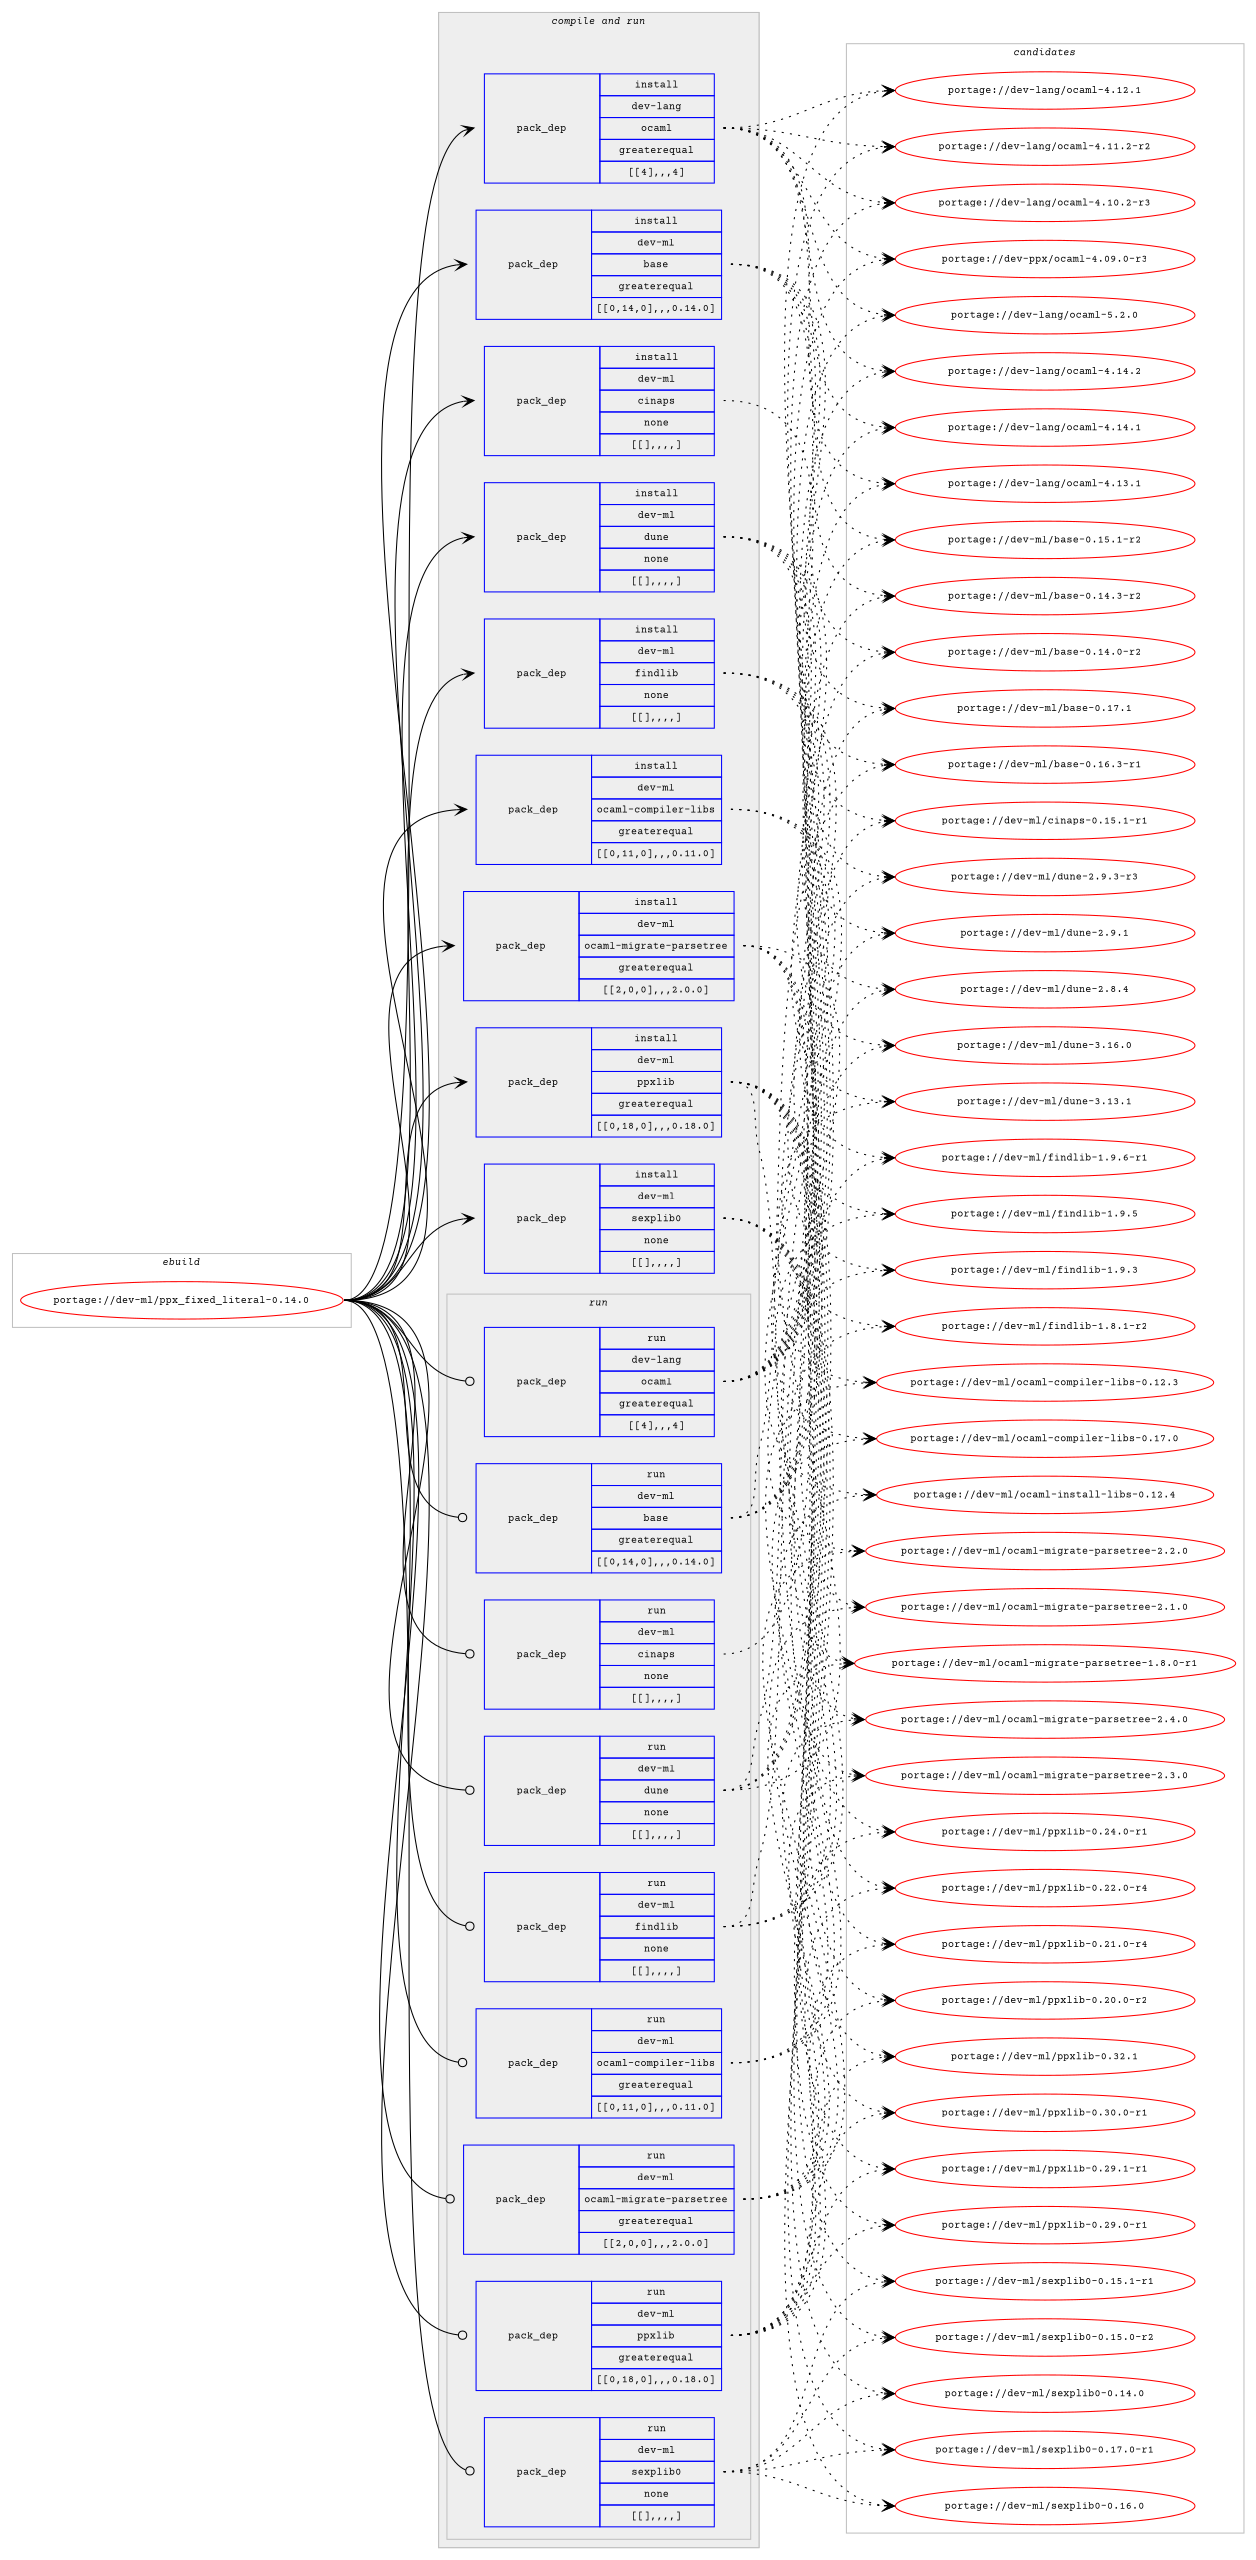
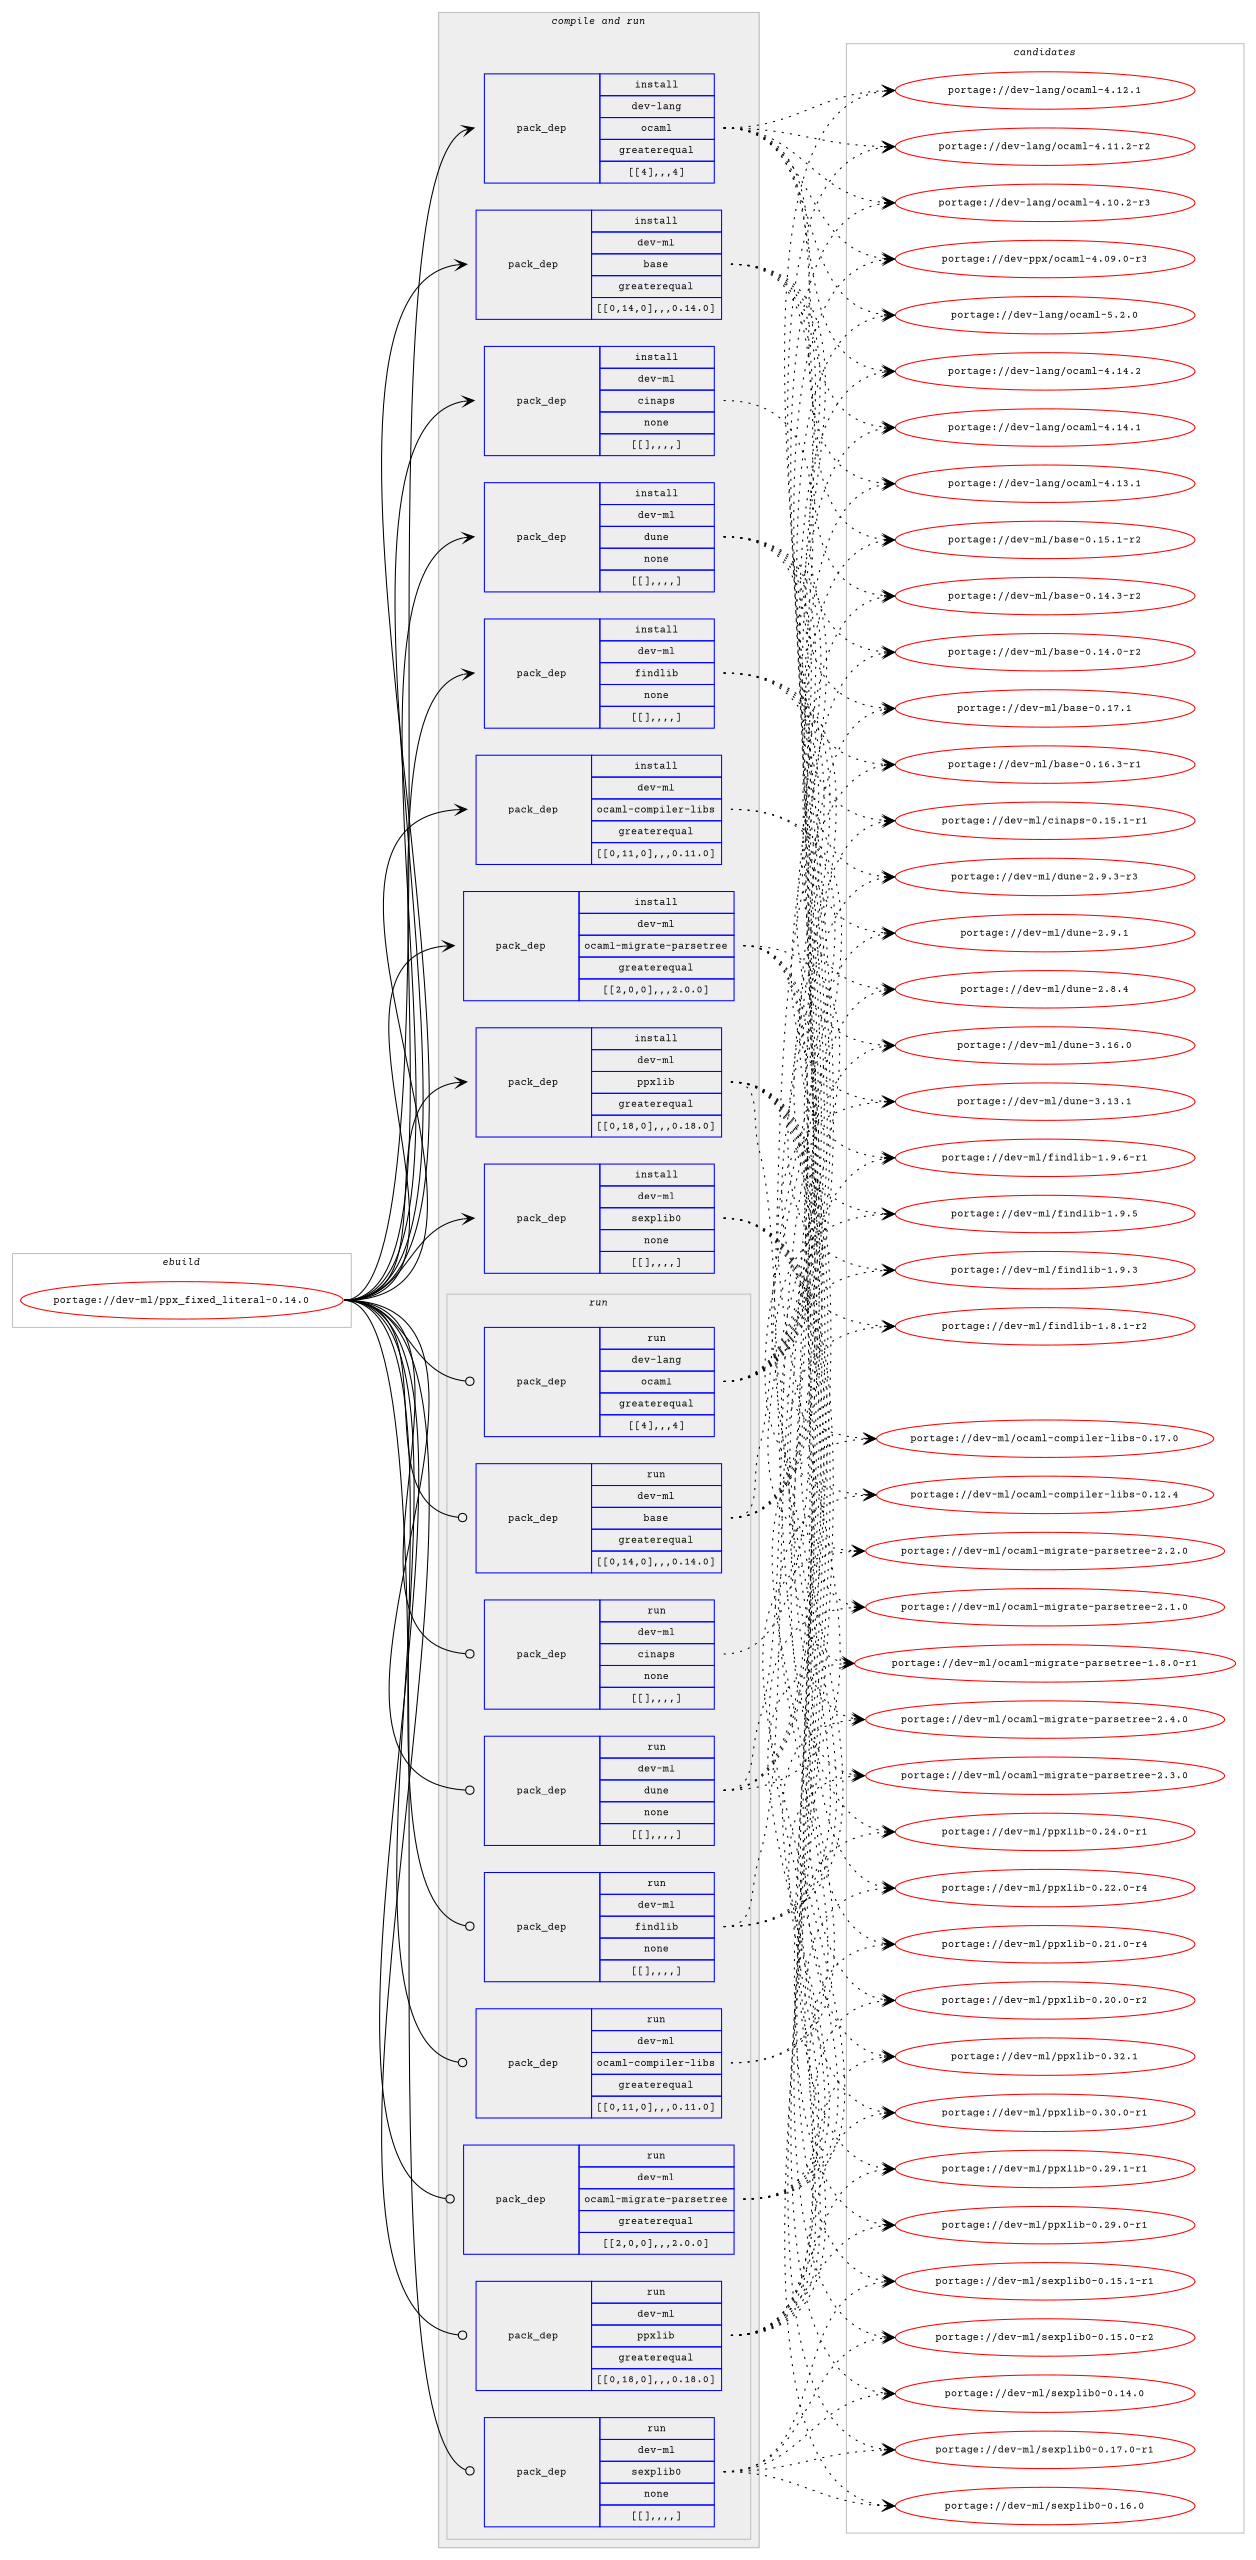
(1045, 1383) -> none
(1045, 1495) -> (1045, 1495)
